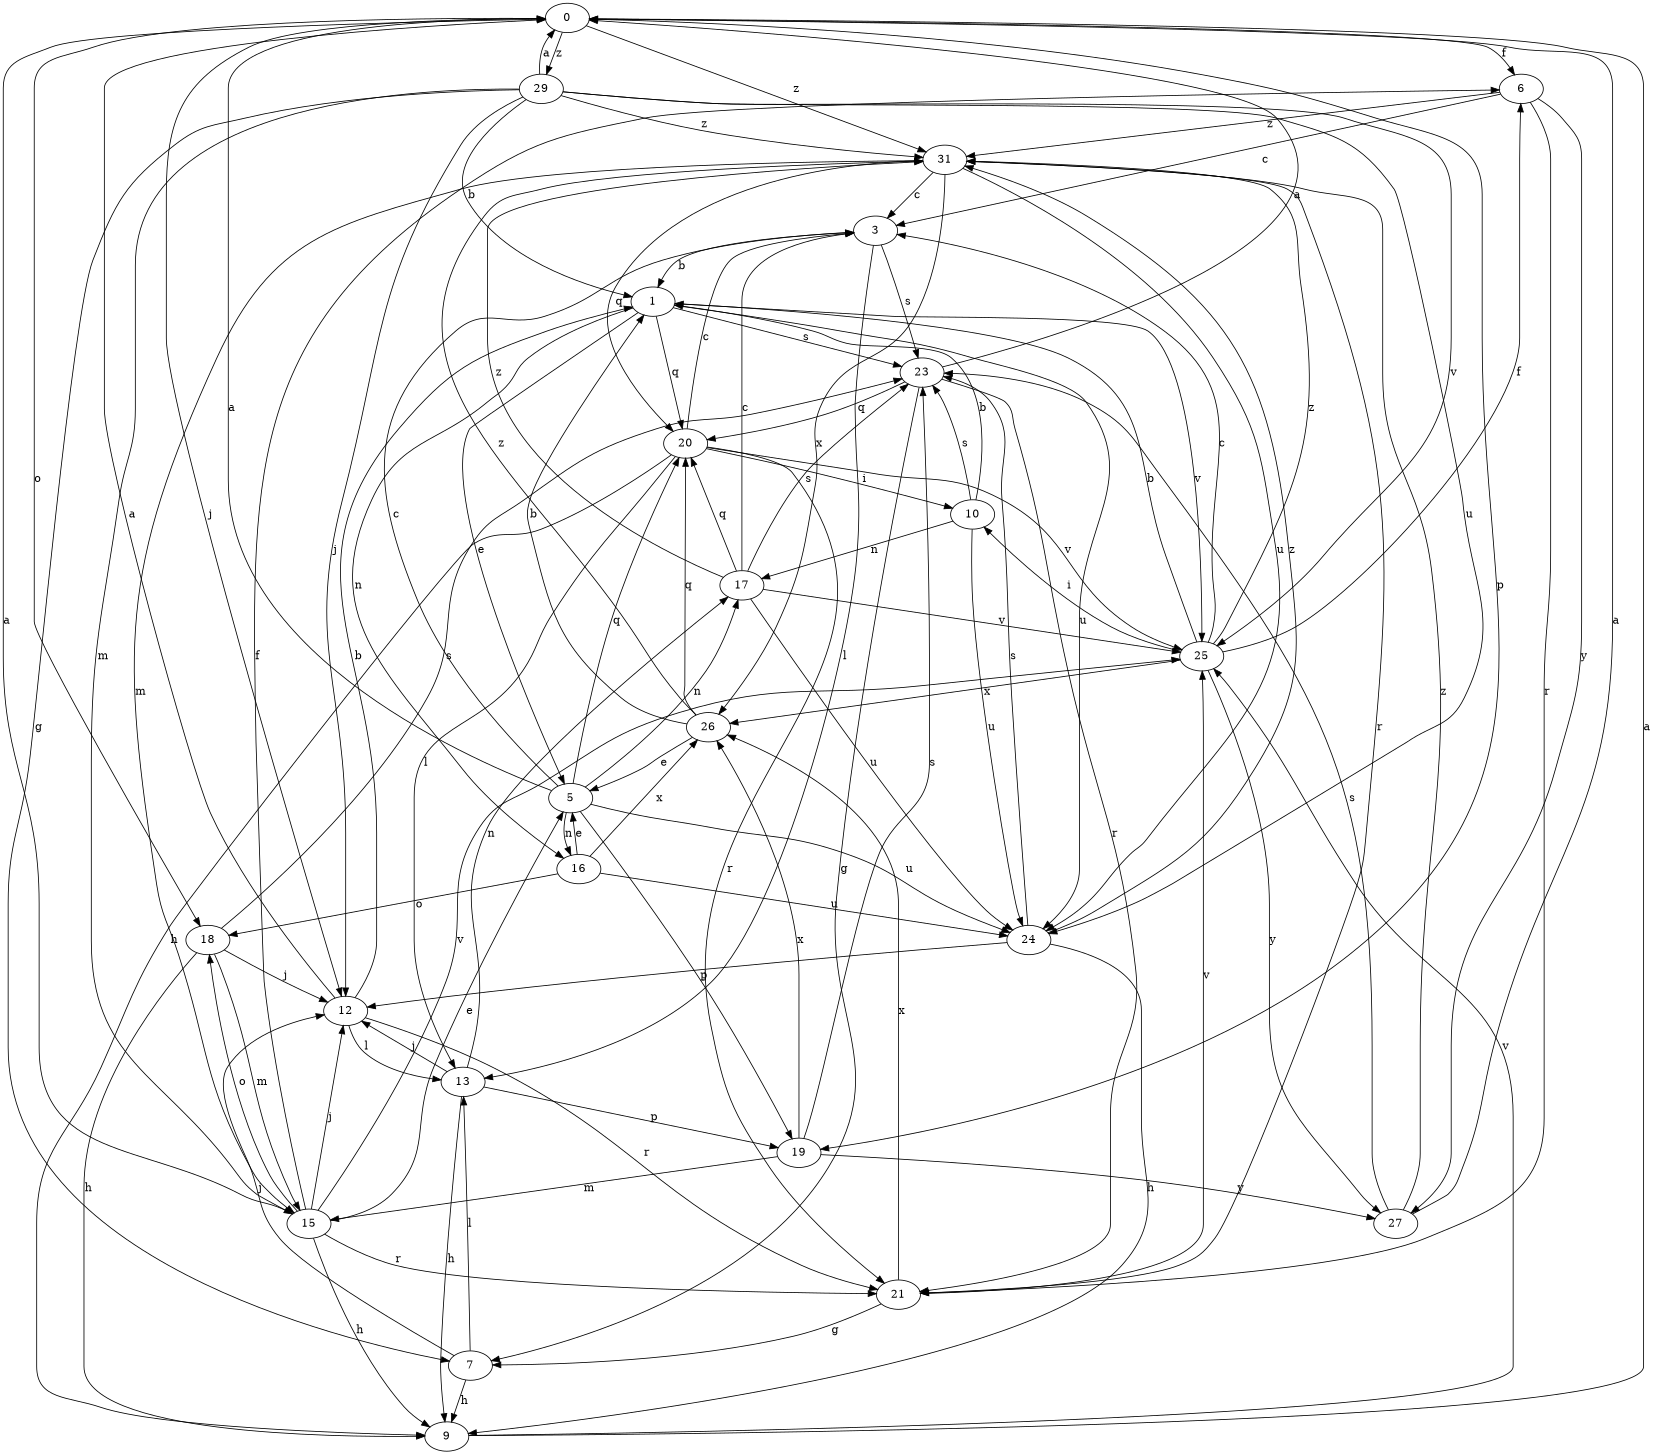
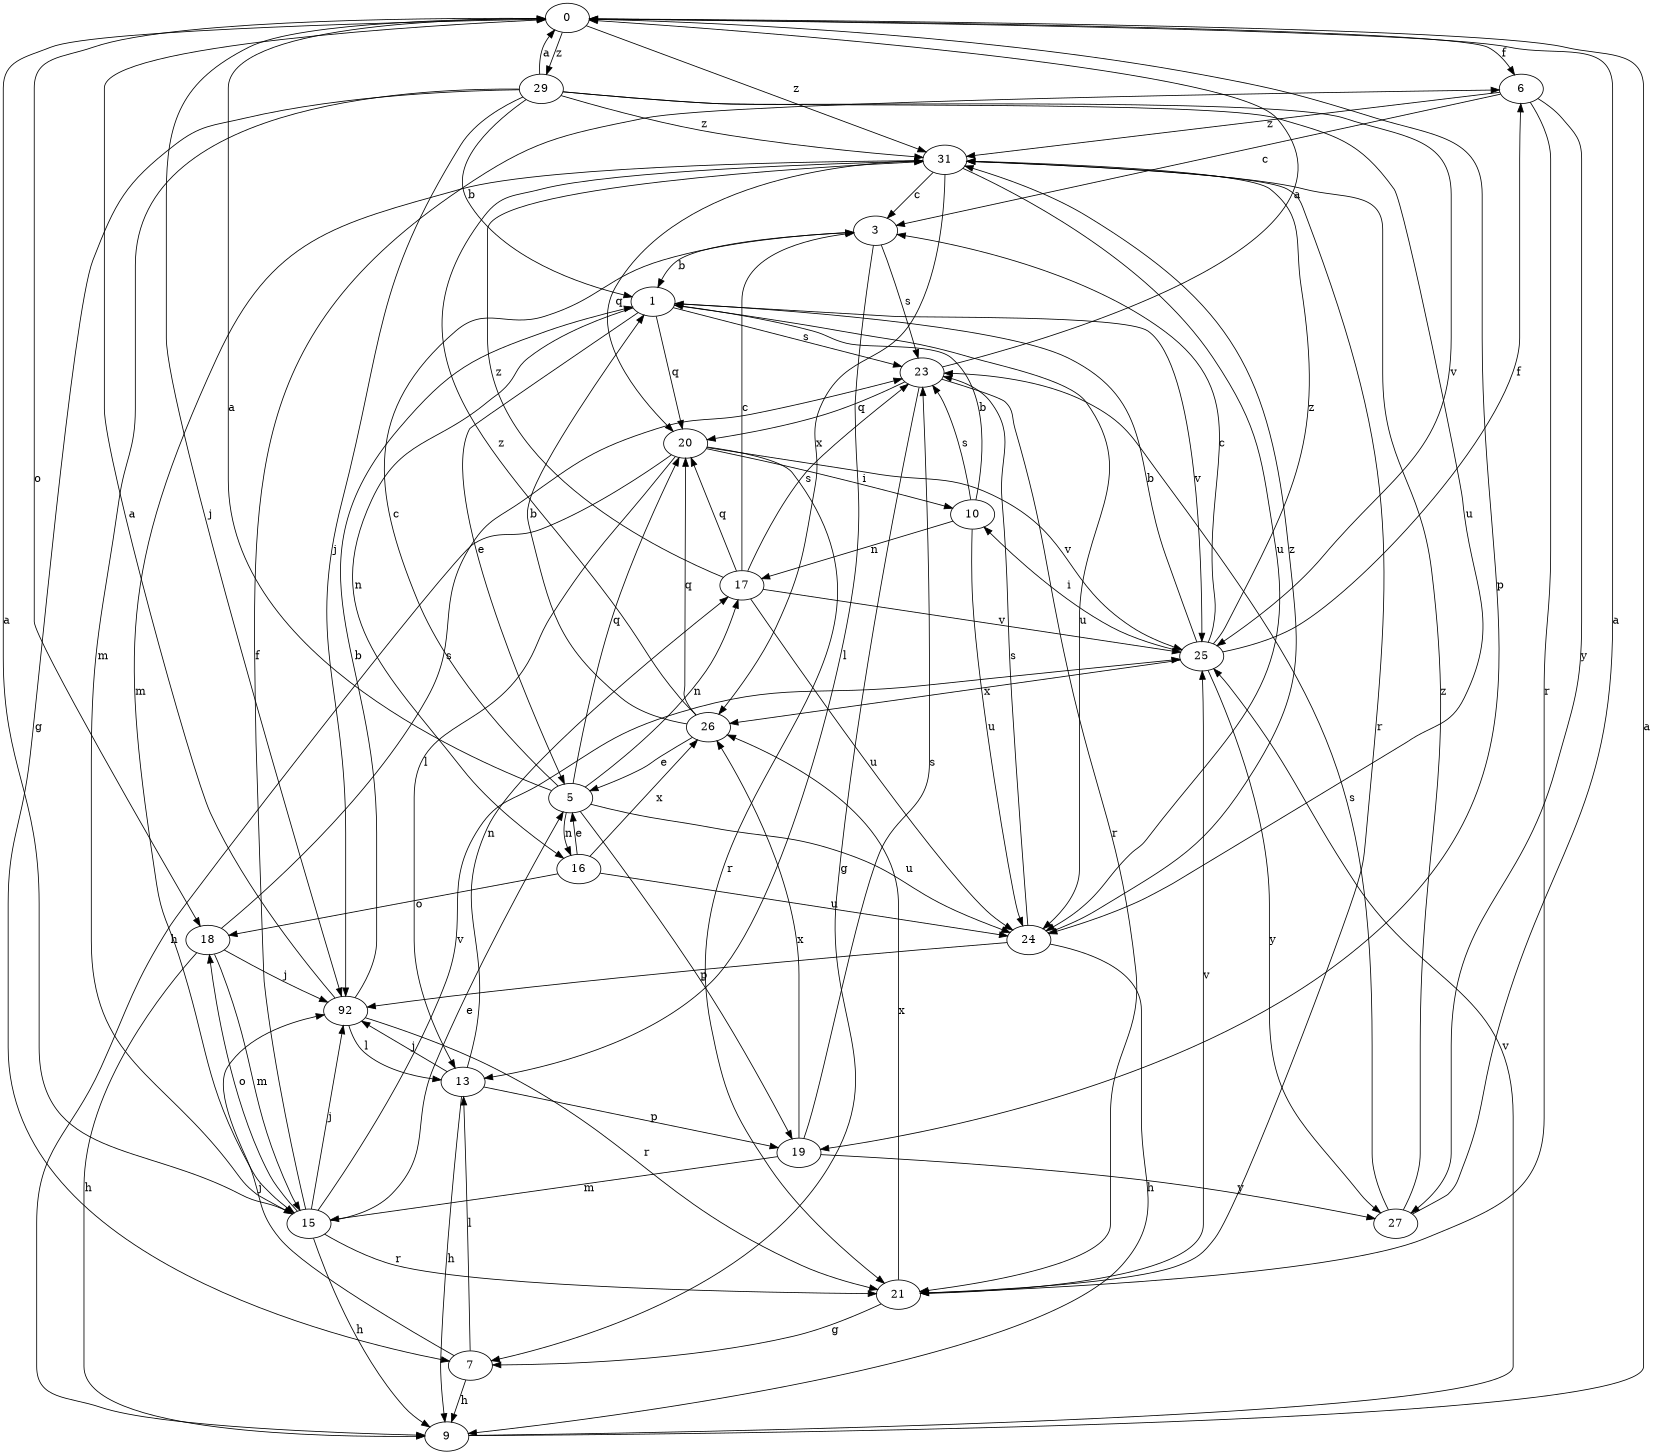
(717, 285) -> none
(346, 1011) -> (346, 1011)
